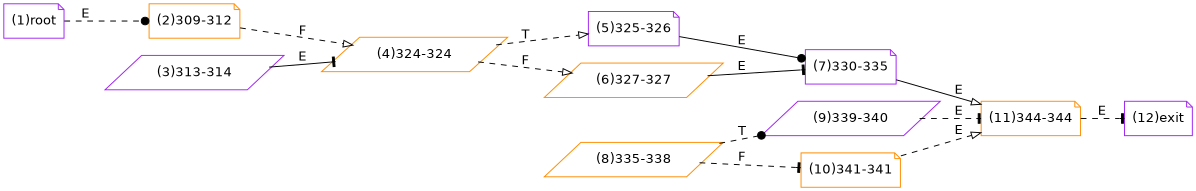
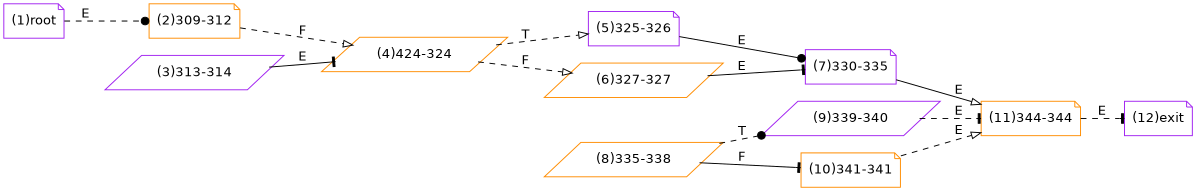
(415, 54) -> (415, 54)
(748, 165) -> (748, 165)
